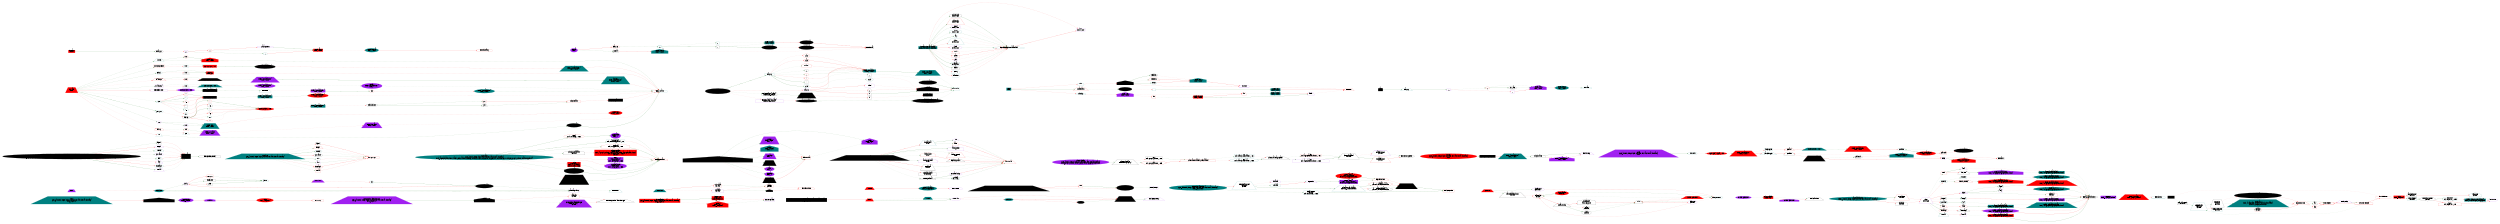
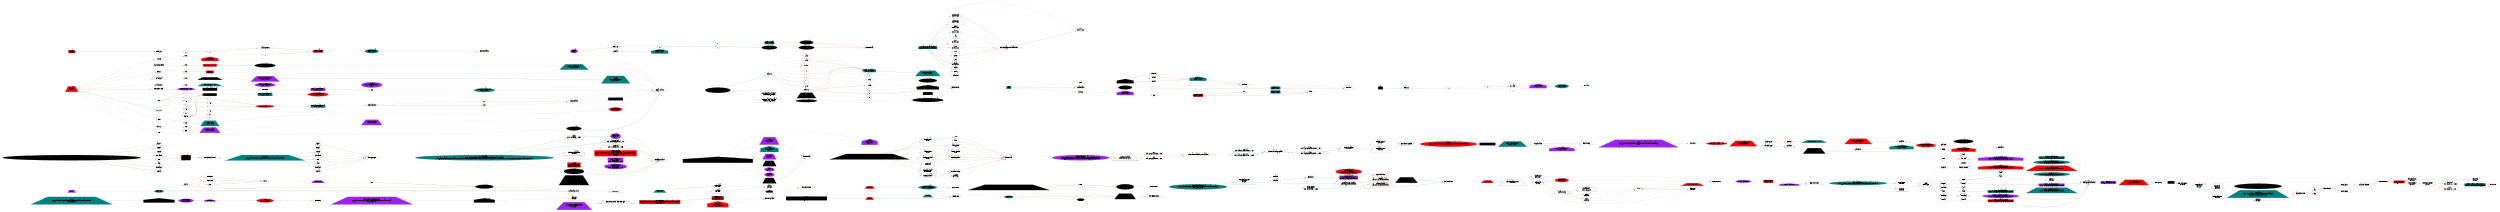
(1154, 79) -> (1154, 77)
none -> (2344, 185)
(1587, 208) -> (1587, 195)
